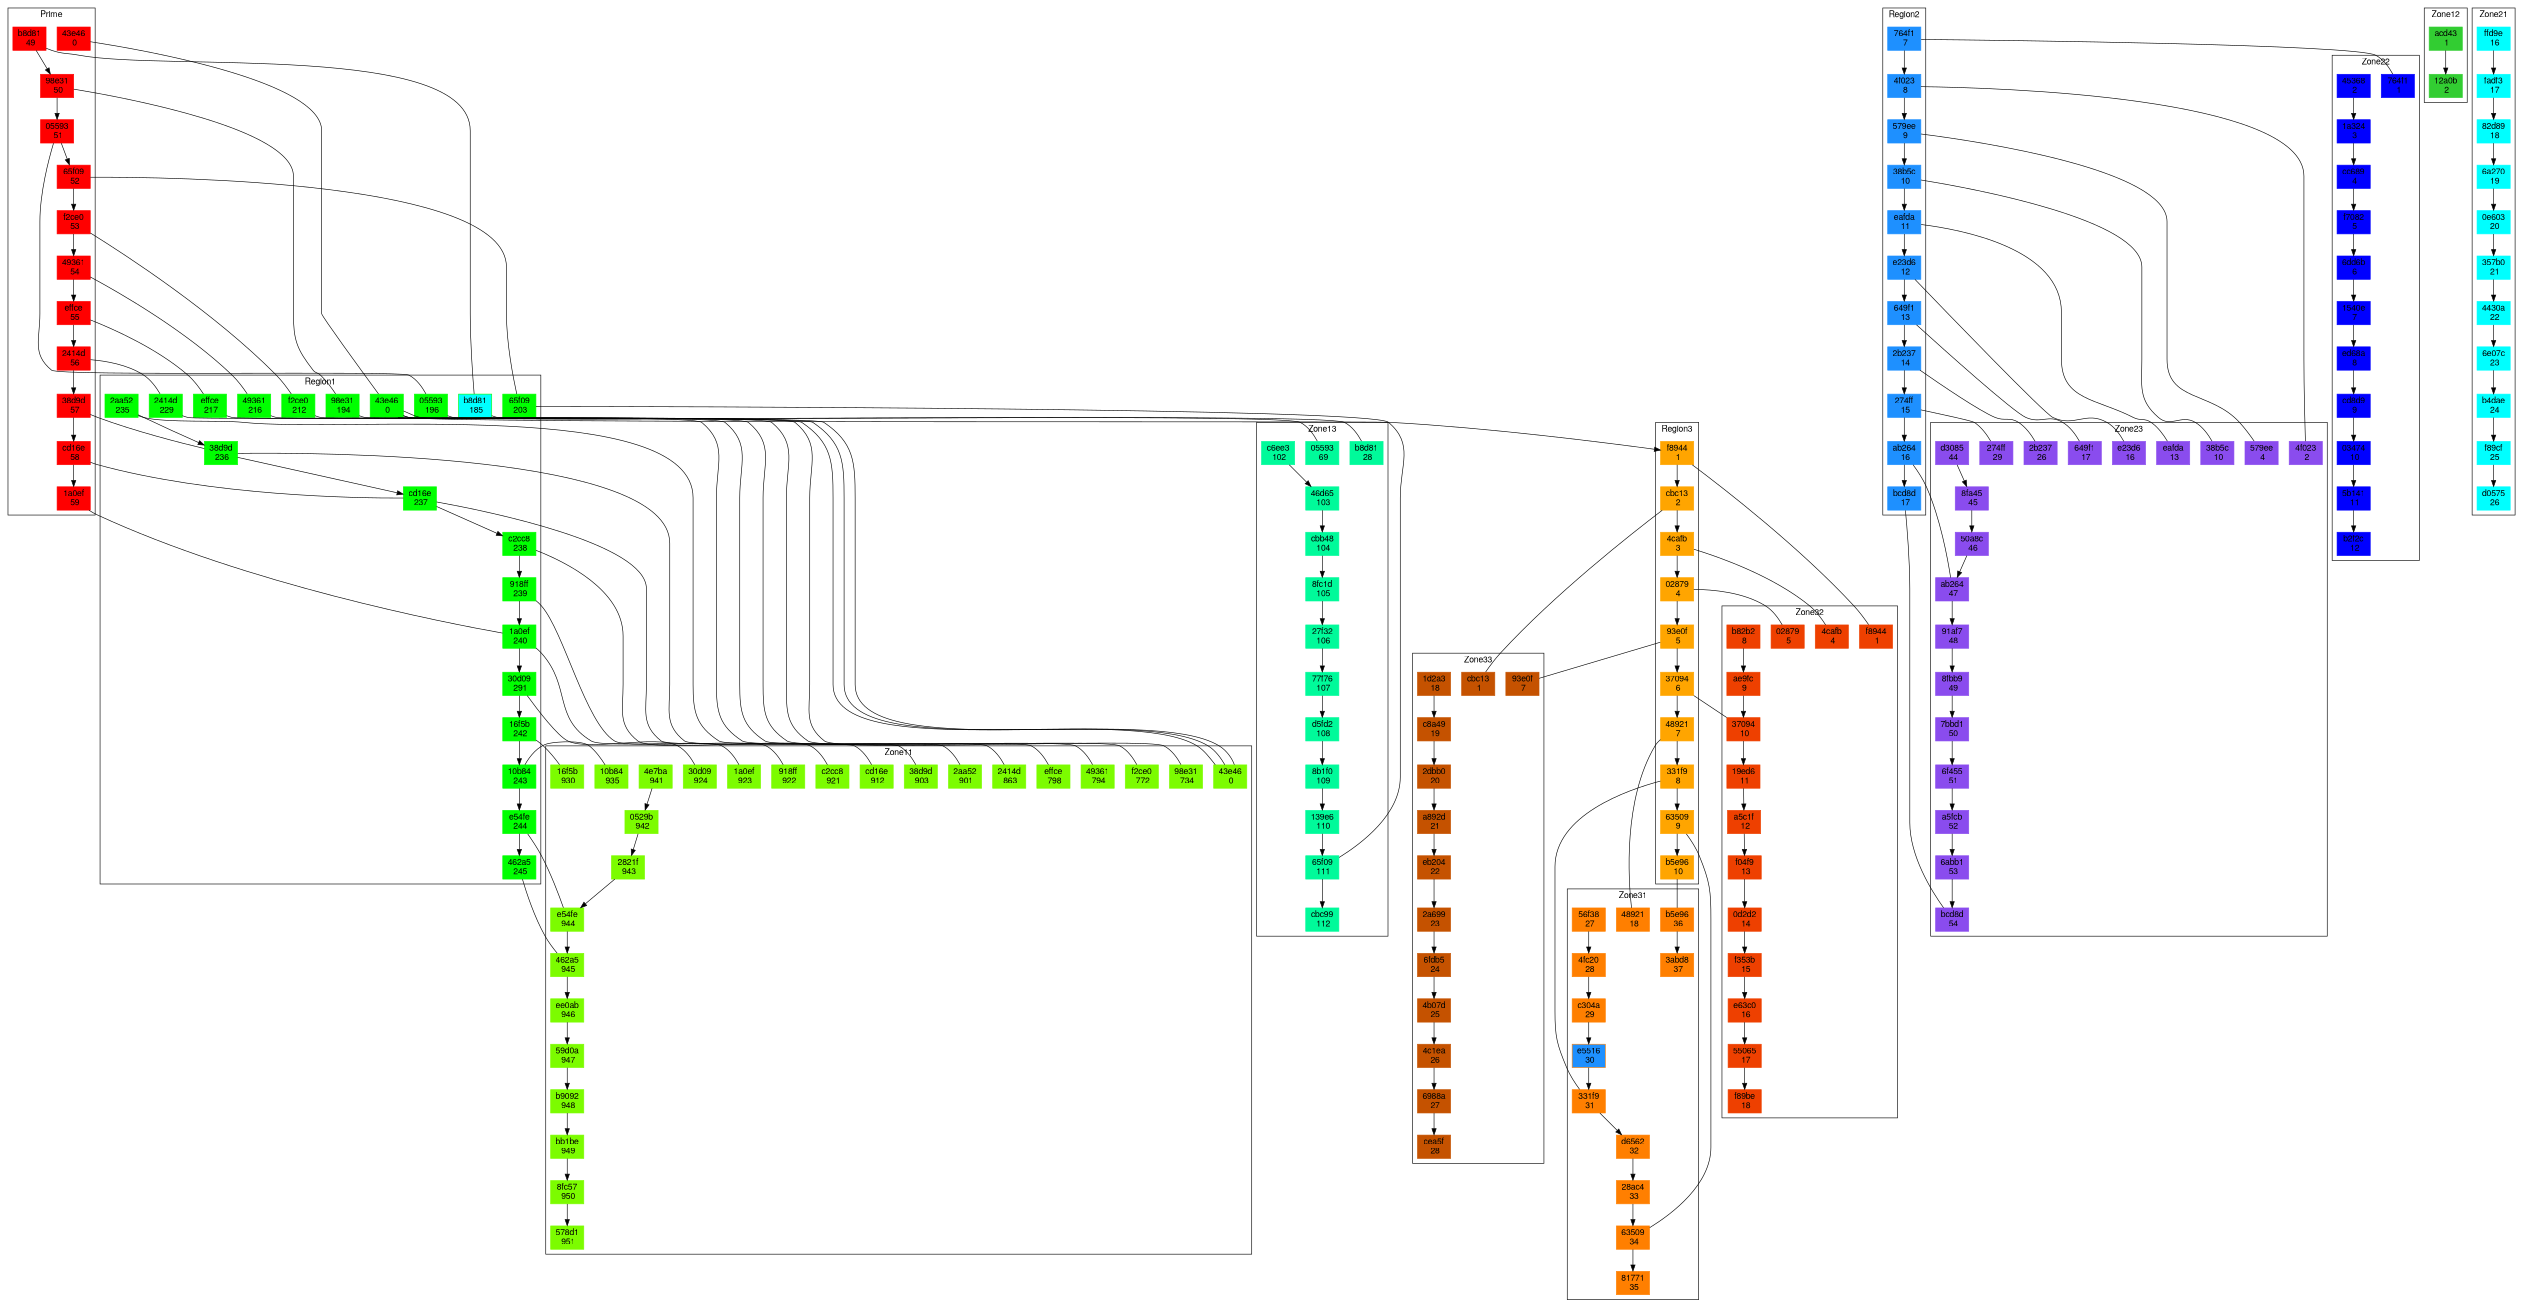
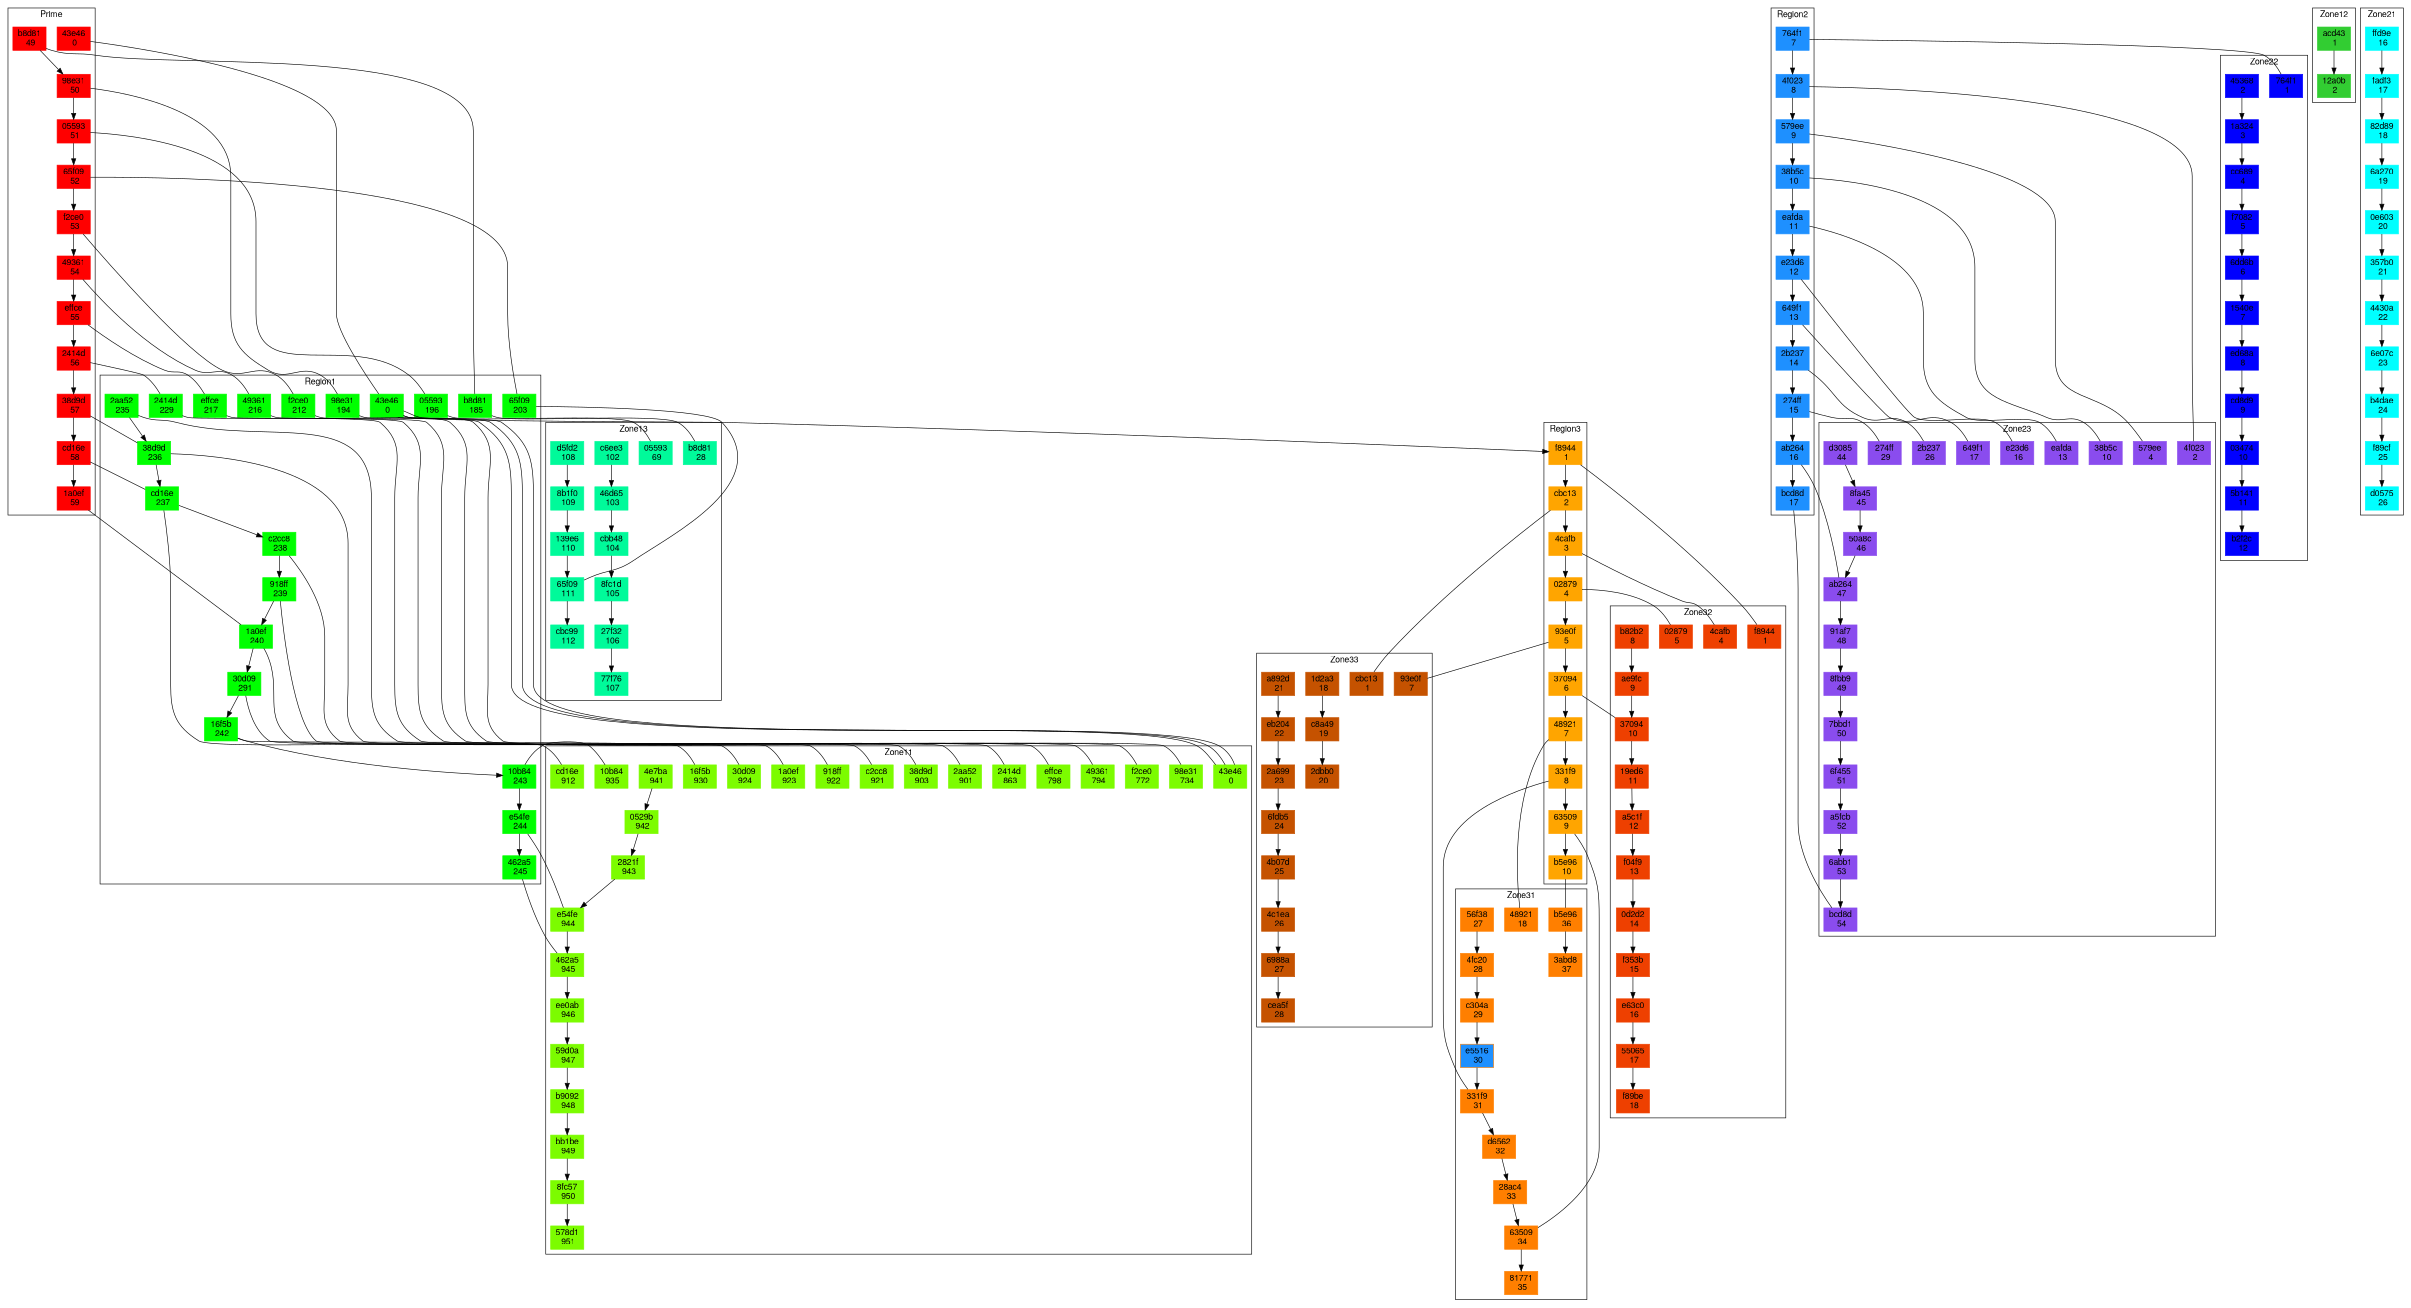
(475, 406) -> (475, 406)
(1322, 703) -> none
(1434, 796) -> none
